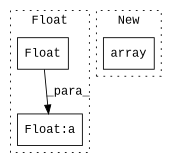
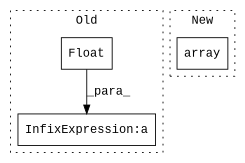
(50, 21) -> (87, 21)
(50, 130) -> (87, 130)
